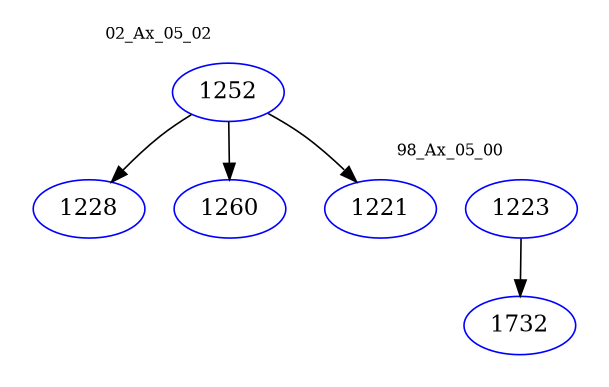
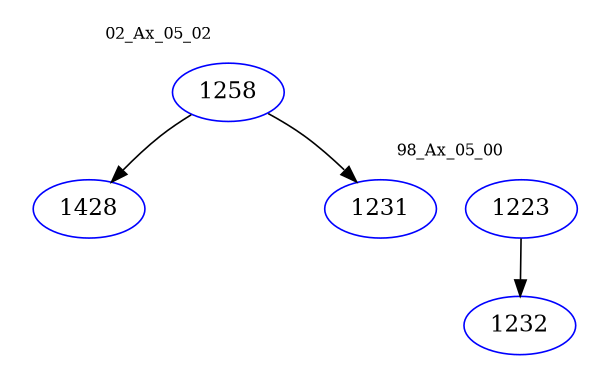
(228, 92) -> (228, 92)
(89, 209) -> (89, 209)
(230, 209) -> none
(381, 209) -> (381, 209)
(520, 326) -> (520, 326)
